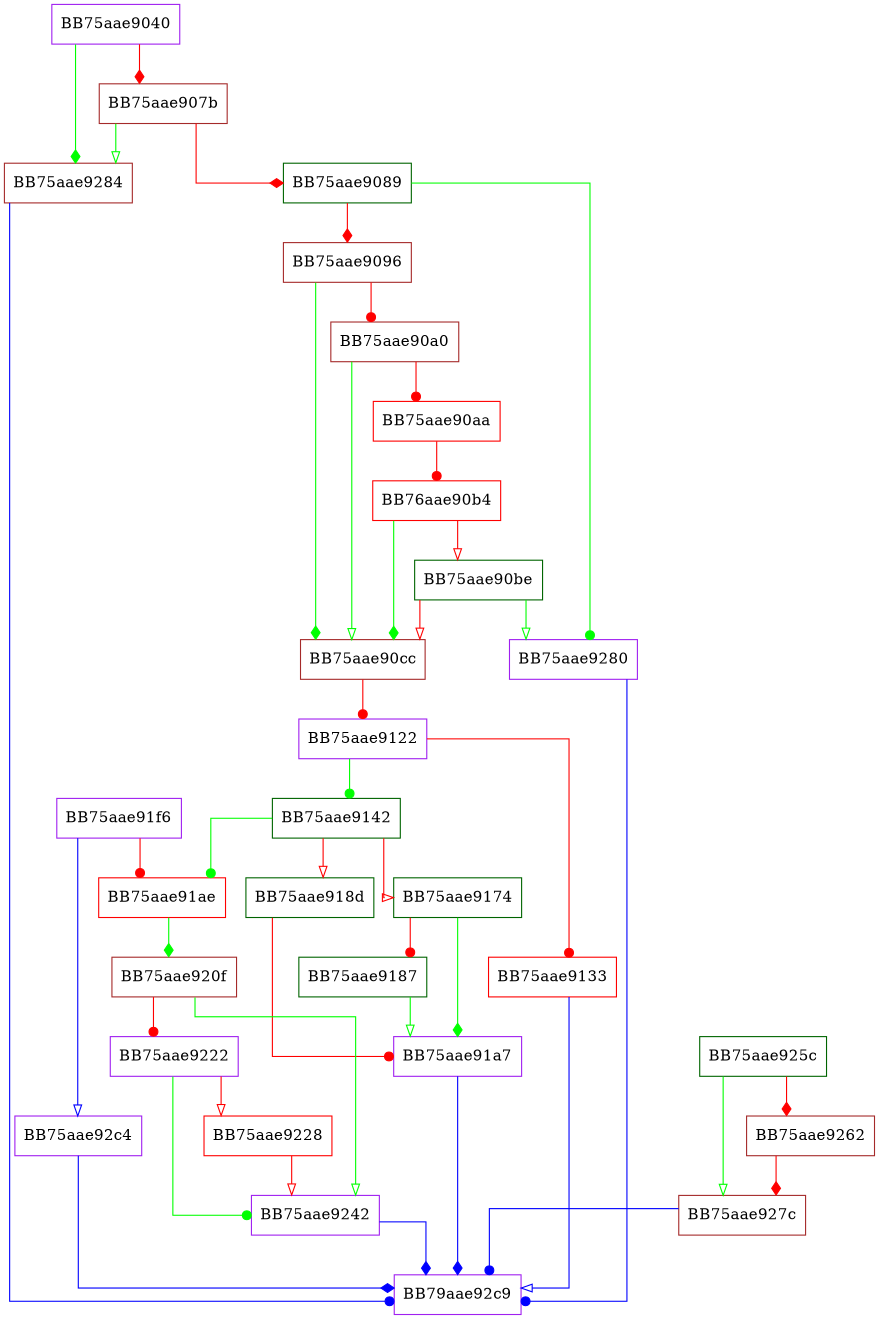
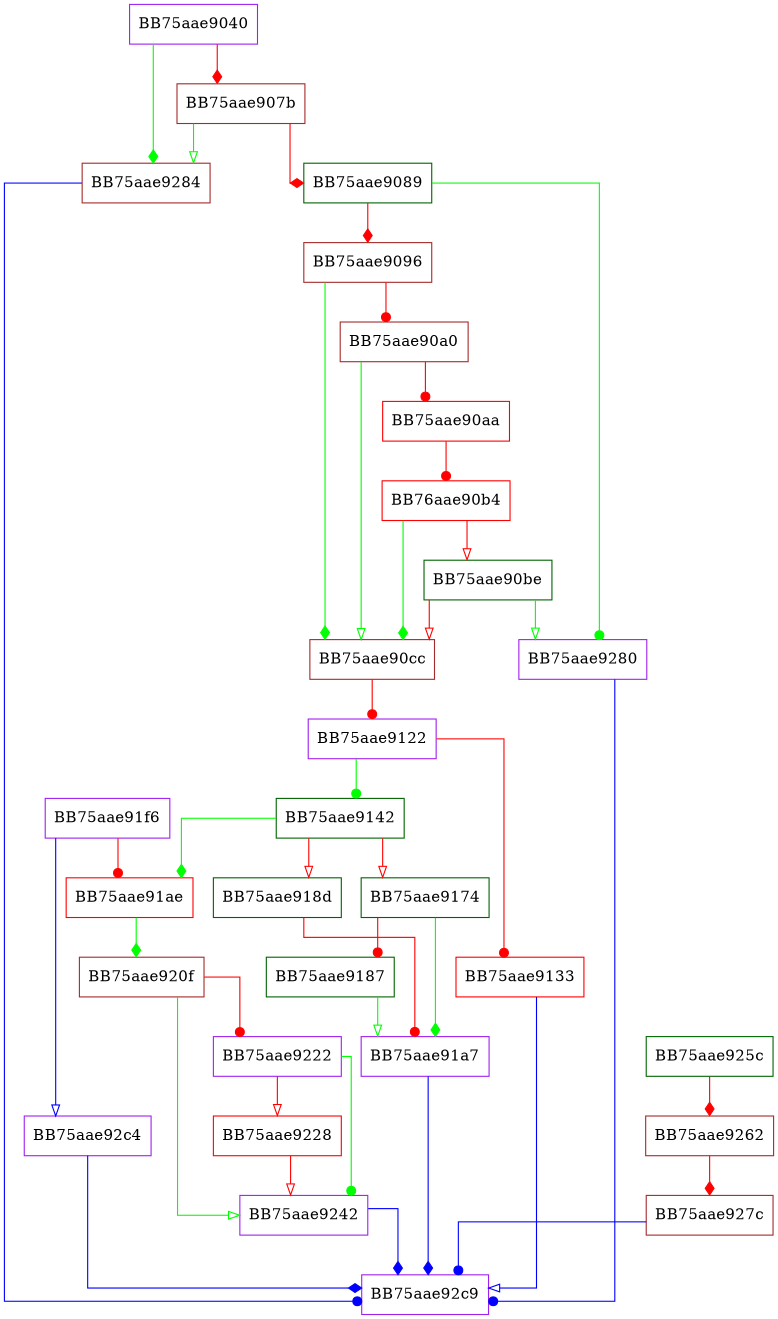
(216, 818) -> (206, 818)
(723, 1130) -> none
(458, 1295) -> (425, 1295)
